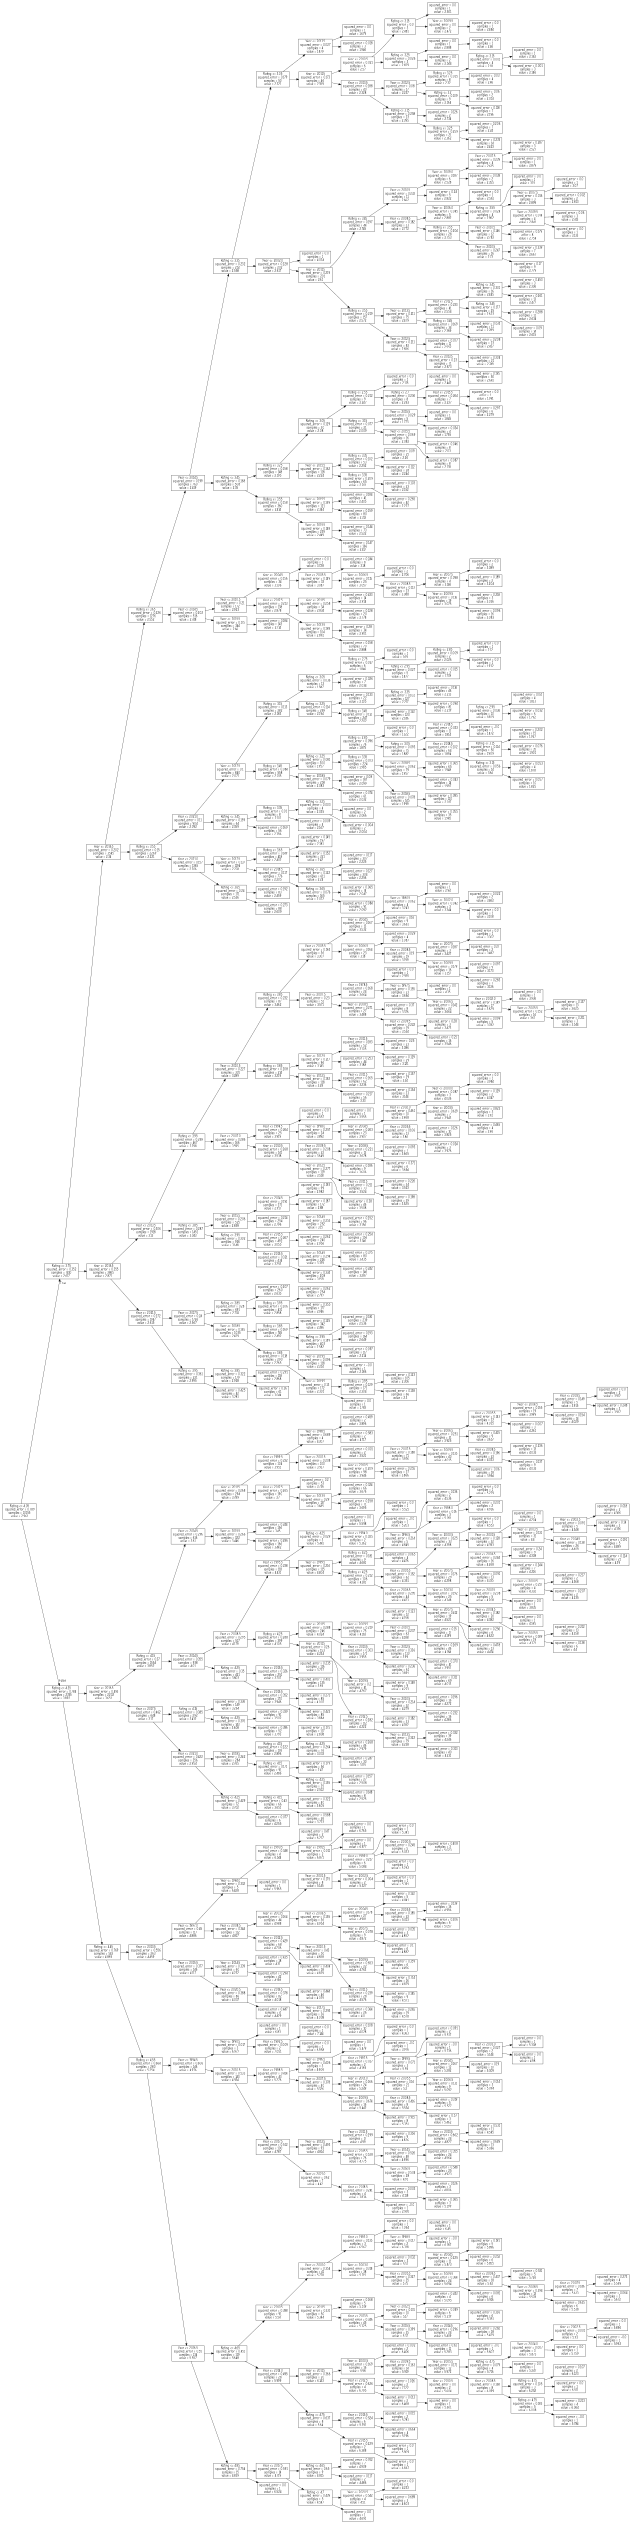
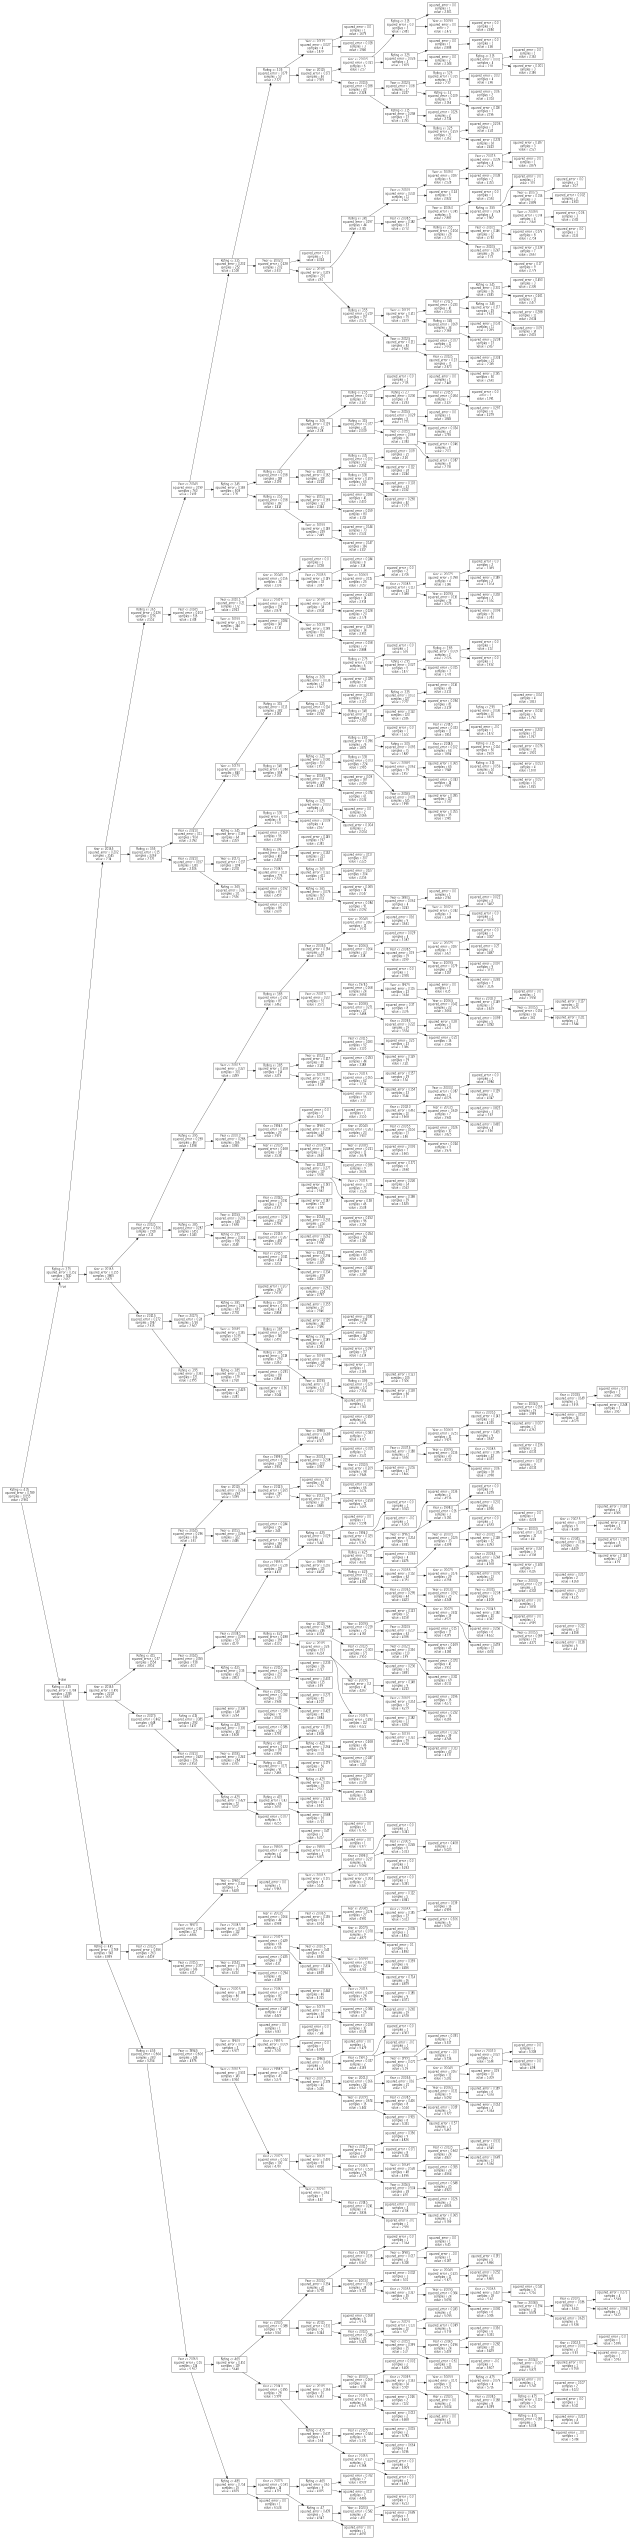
(443, 27) -> (443, 26)
(528, 235) -> (528, 235)
none -> (485, 2092)
none -> (400, 2153)
